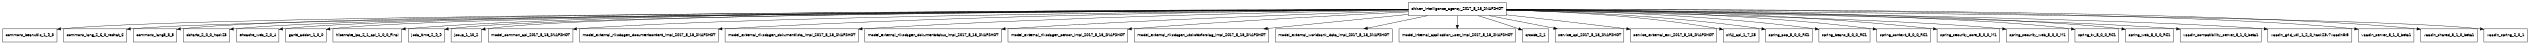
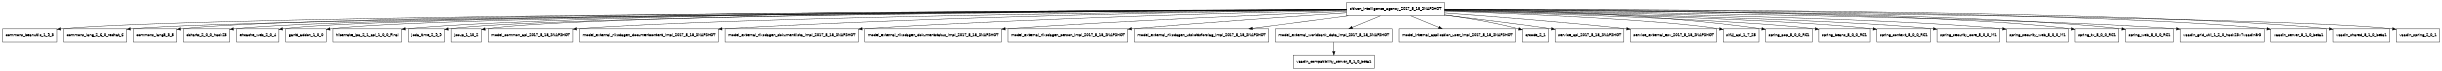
(1841, 16) -> (1334, 47)
